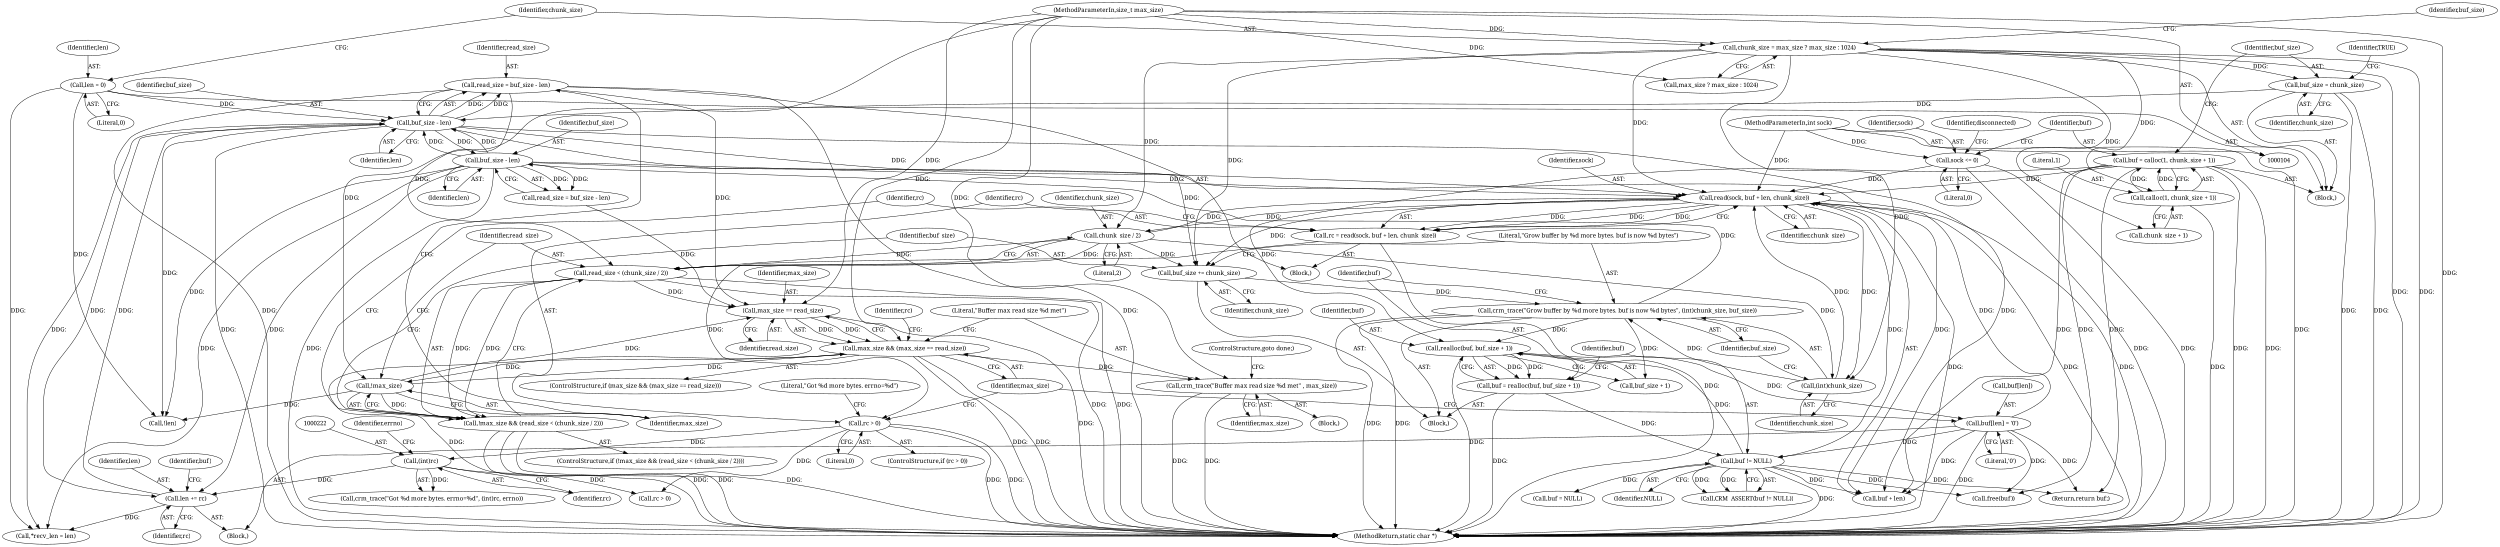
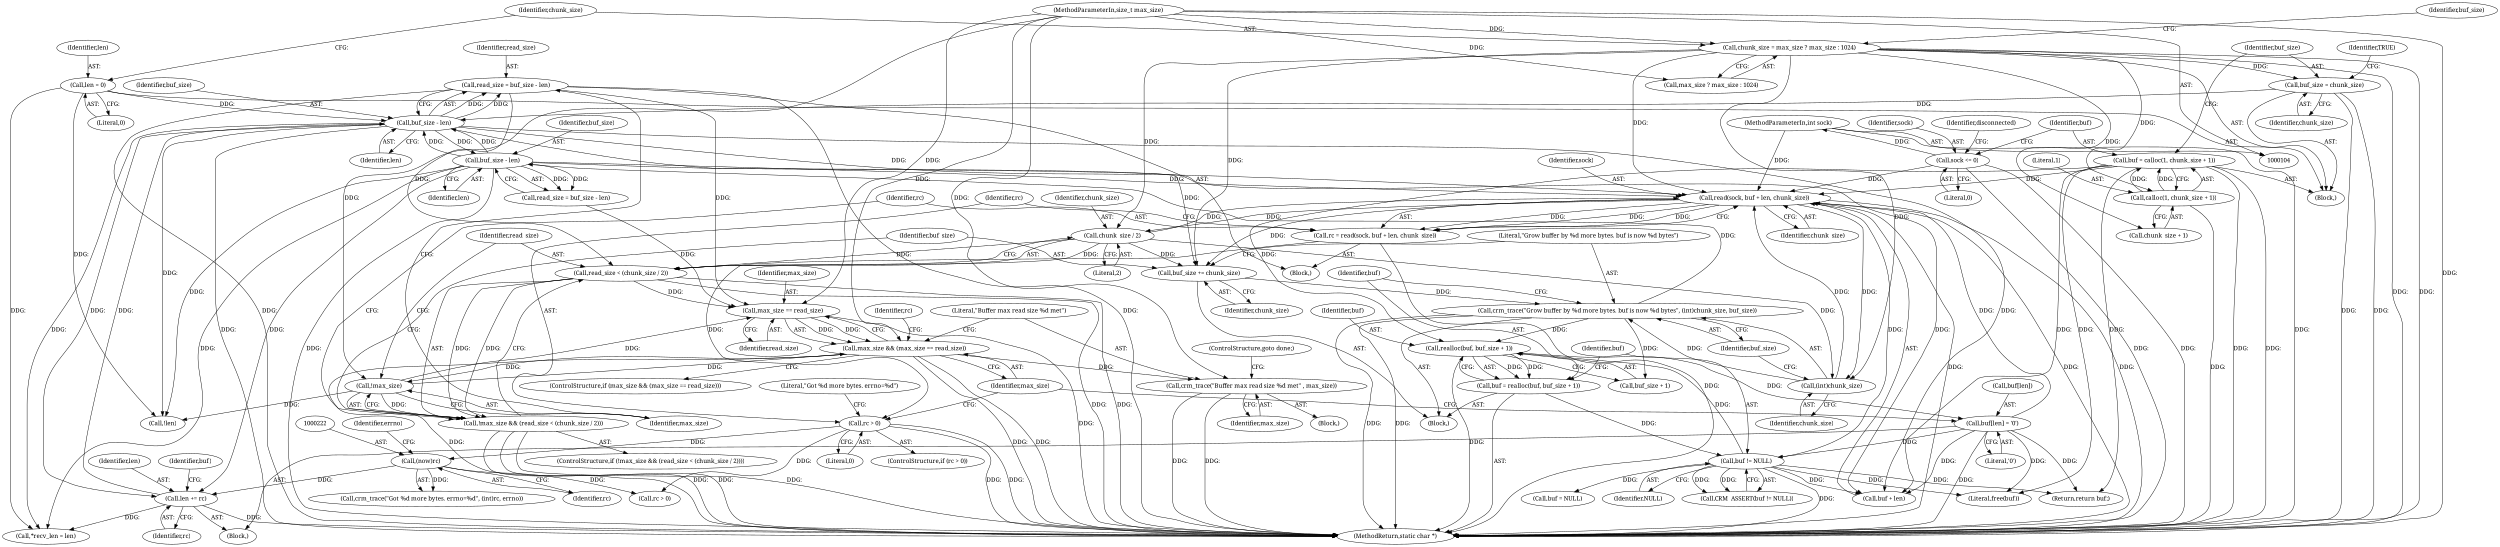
(1864, 148) -> (1881, 142)
(793, 367) -> (793, 367)
(421, 461) -> (421, 461)
(1501, 461) -> (1501, 461)
(1994, 499) -> (1994, 499)
none -> (483, 528)
